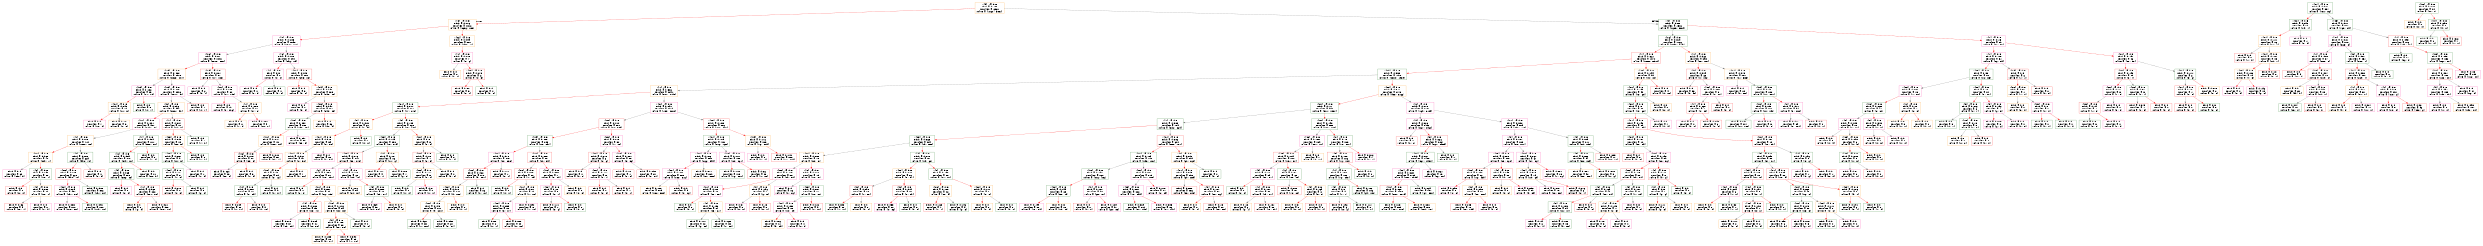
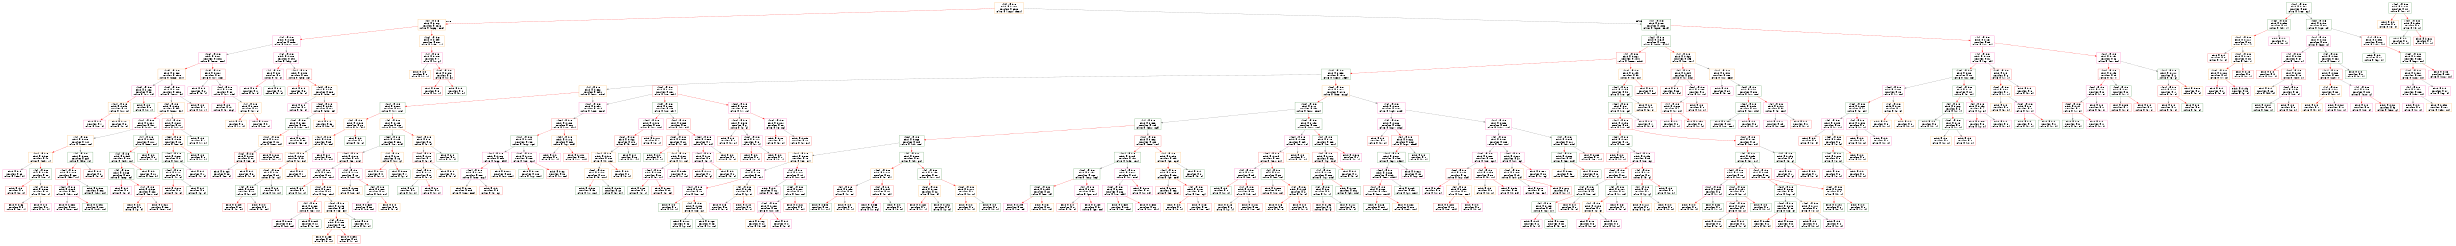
(638, 116) -> (630, 99)
